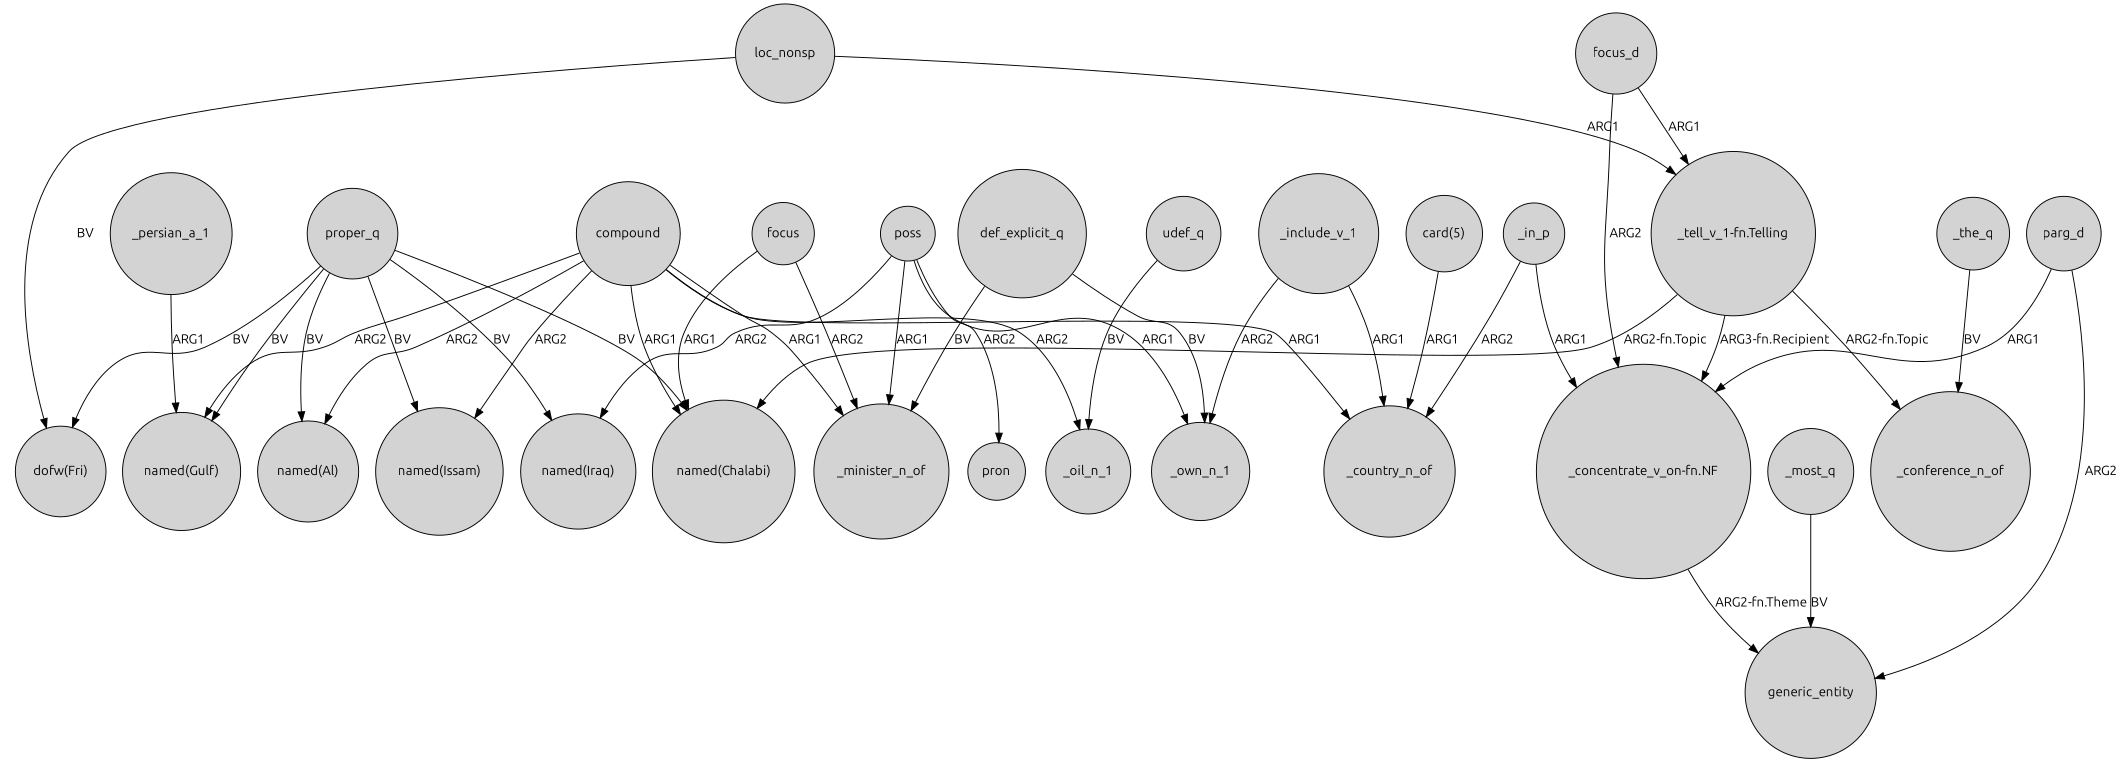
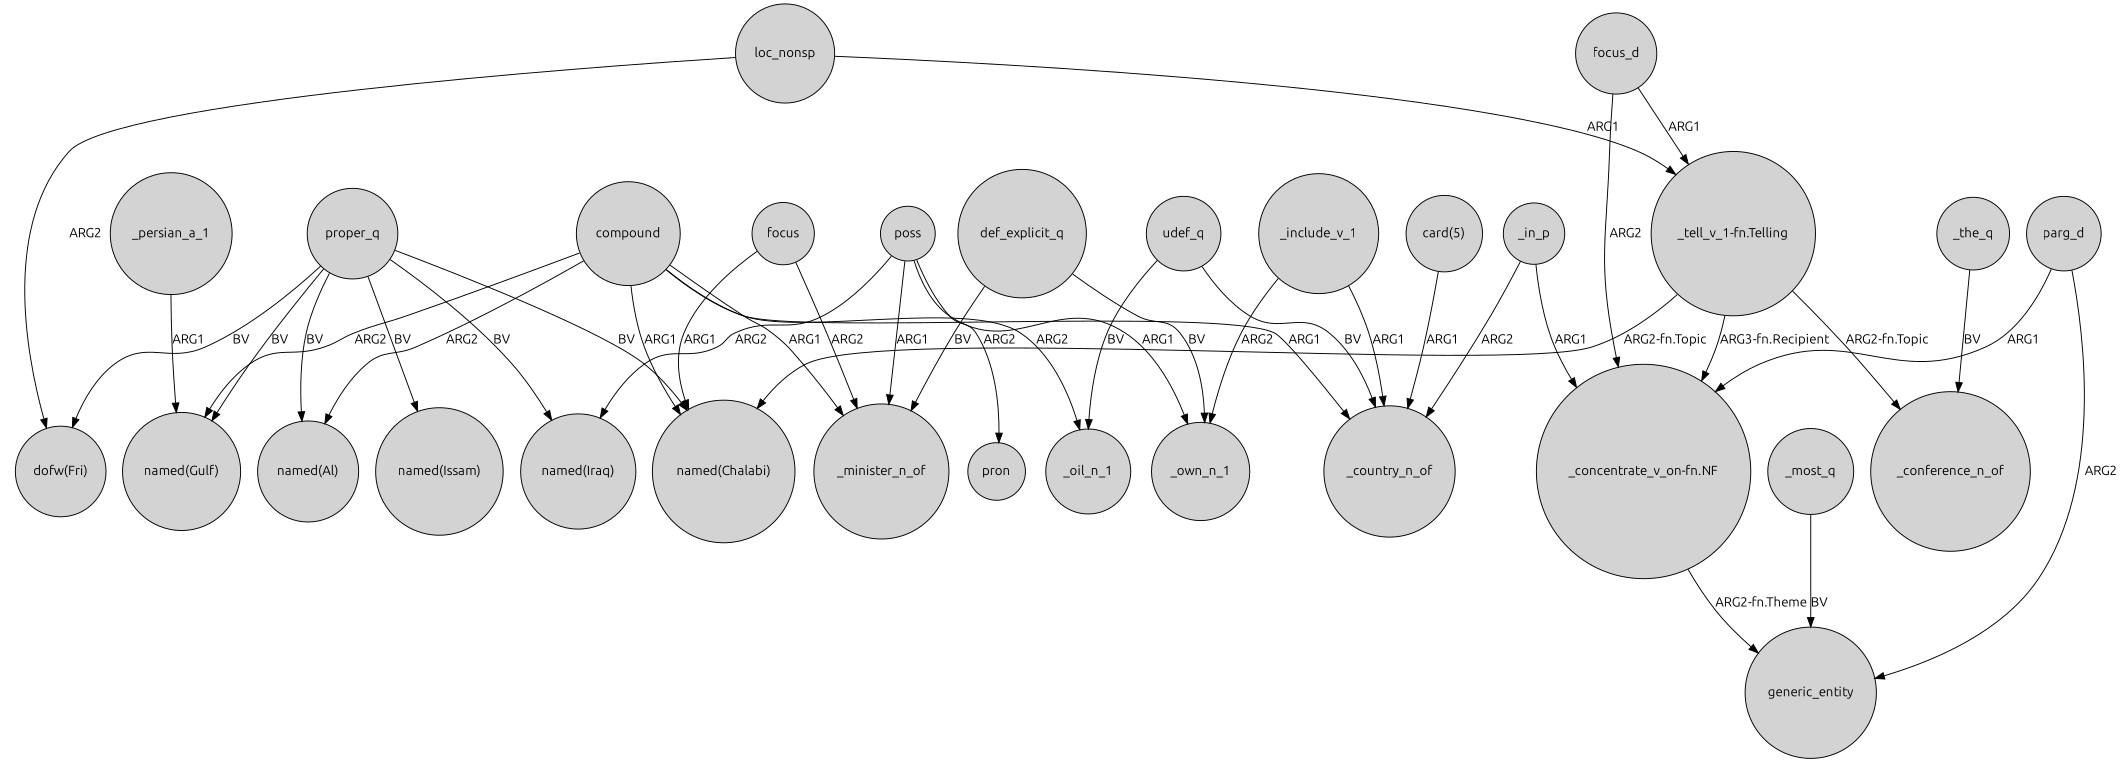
(86, 234) -> (86, 234)
none -> (1295, 323)
(531, 337) -> none
